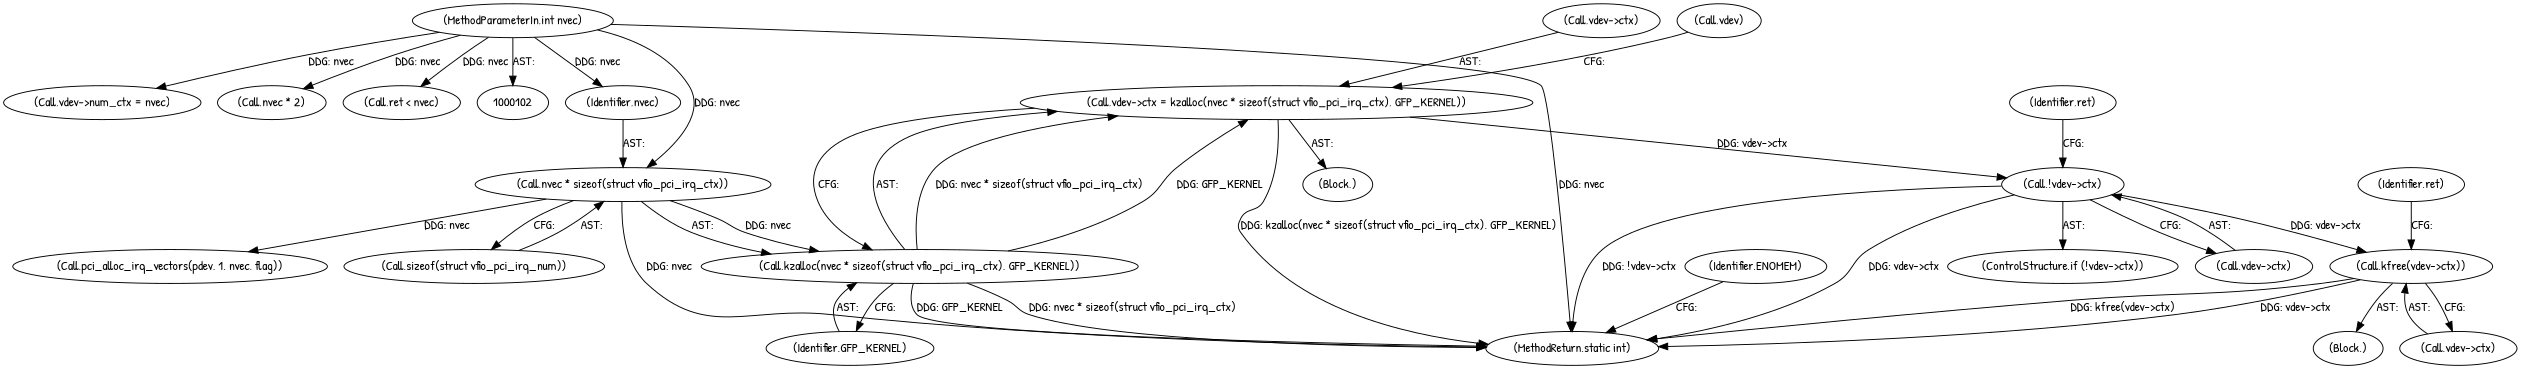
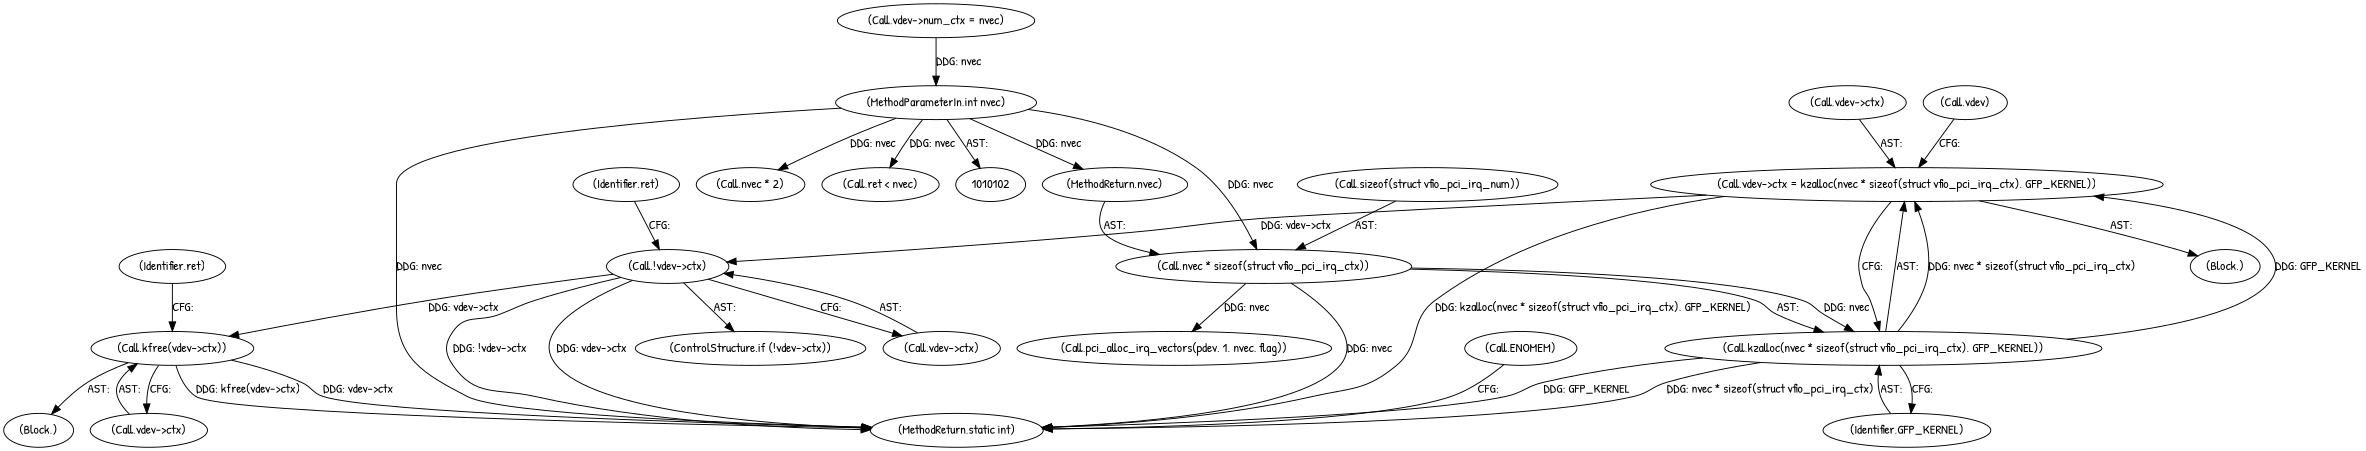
(302, 56) -> (936, 57)
(513, 103) -> (991, 185)
(623, 103) -> (1115, 185)
(534, 218) -> none
(1756, 266) -> (1521, 348)
